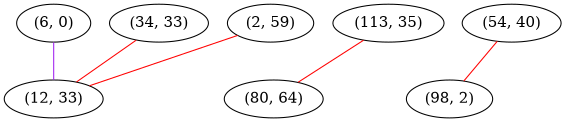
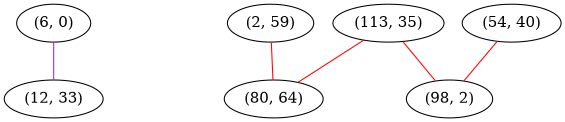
(159, 23) -> none
(164, 61) -> (272, 61)
none -> (419, 61)
